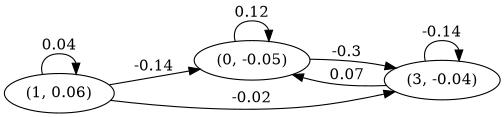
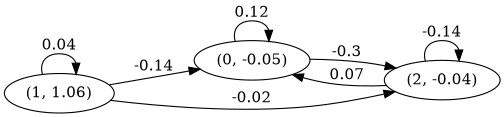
(442, 80) -> (442, 80)
(59, 93) -> (59, 93)
